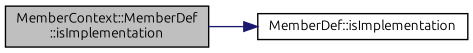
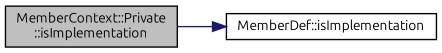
(107, 27) -> (91, 27)
